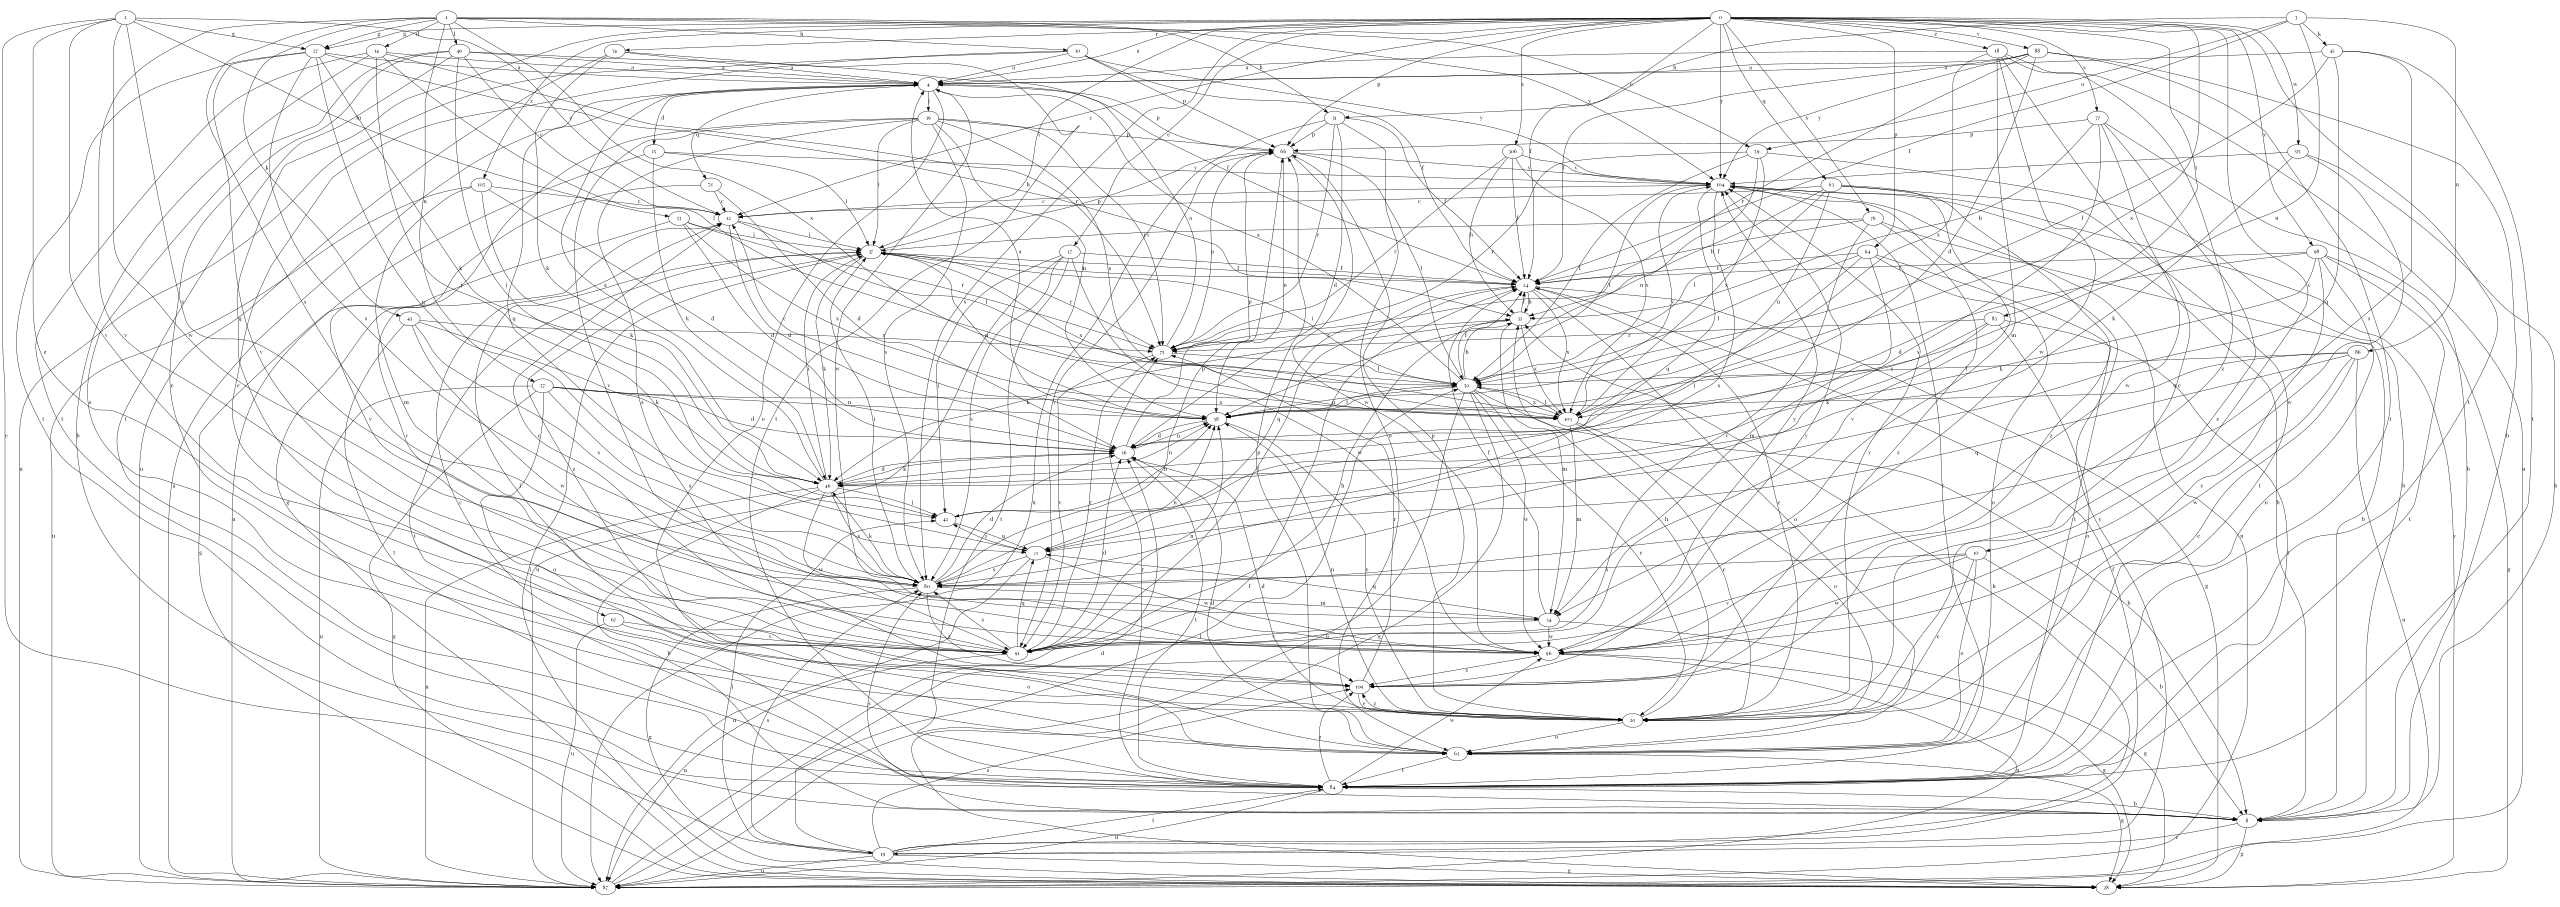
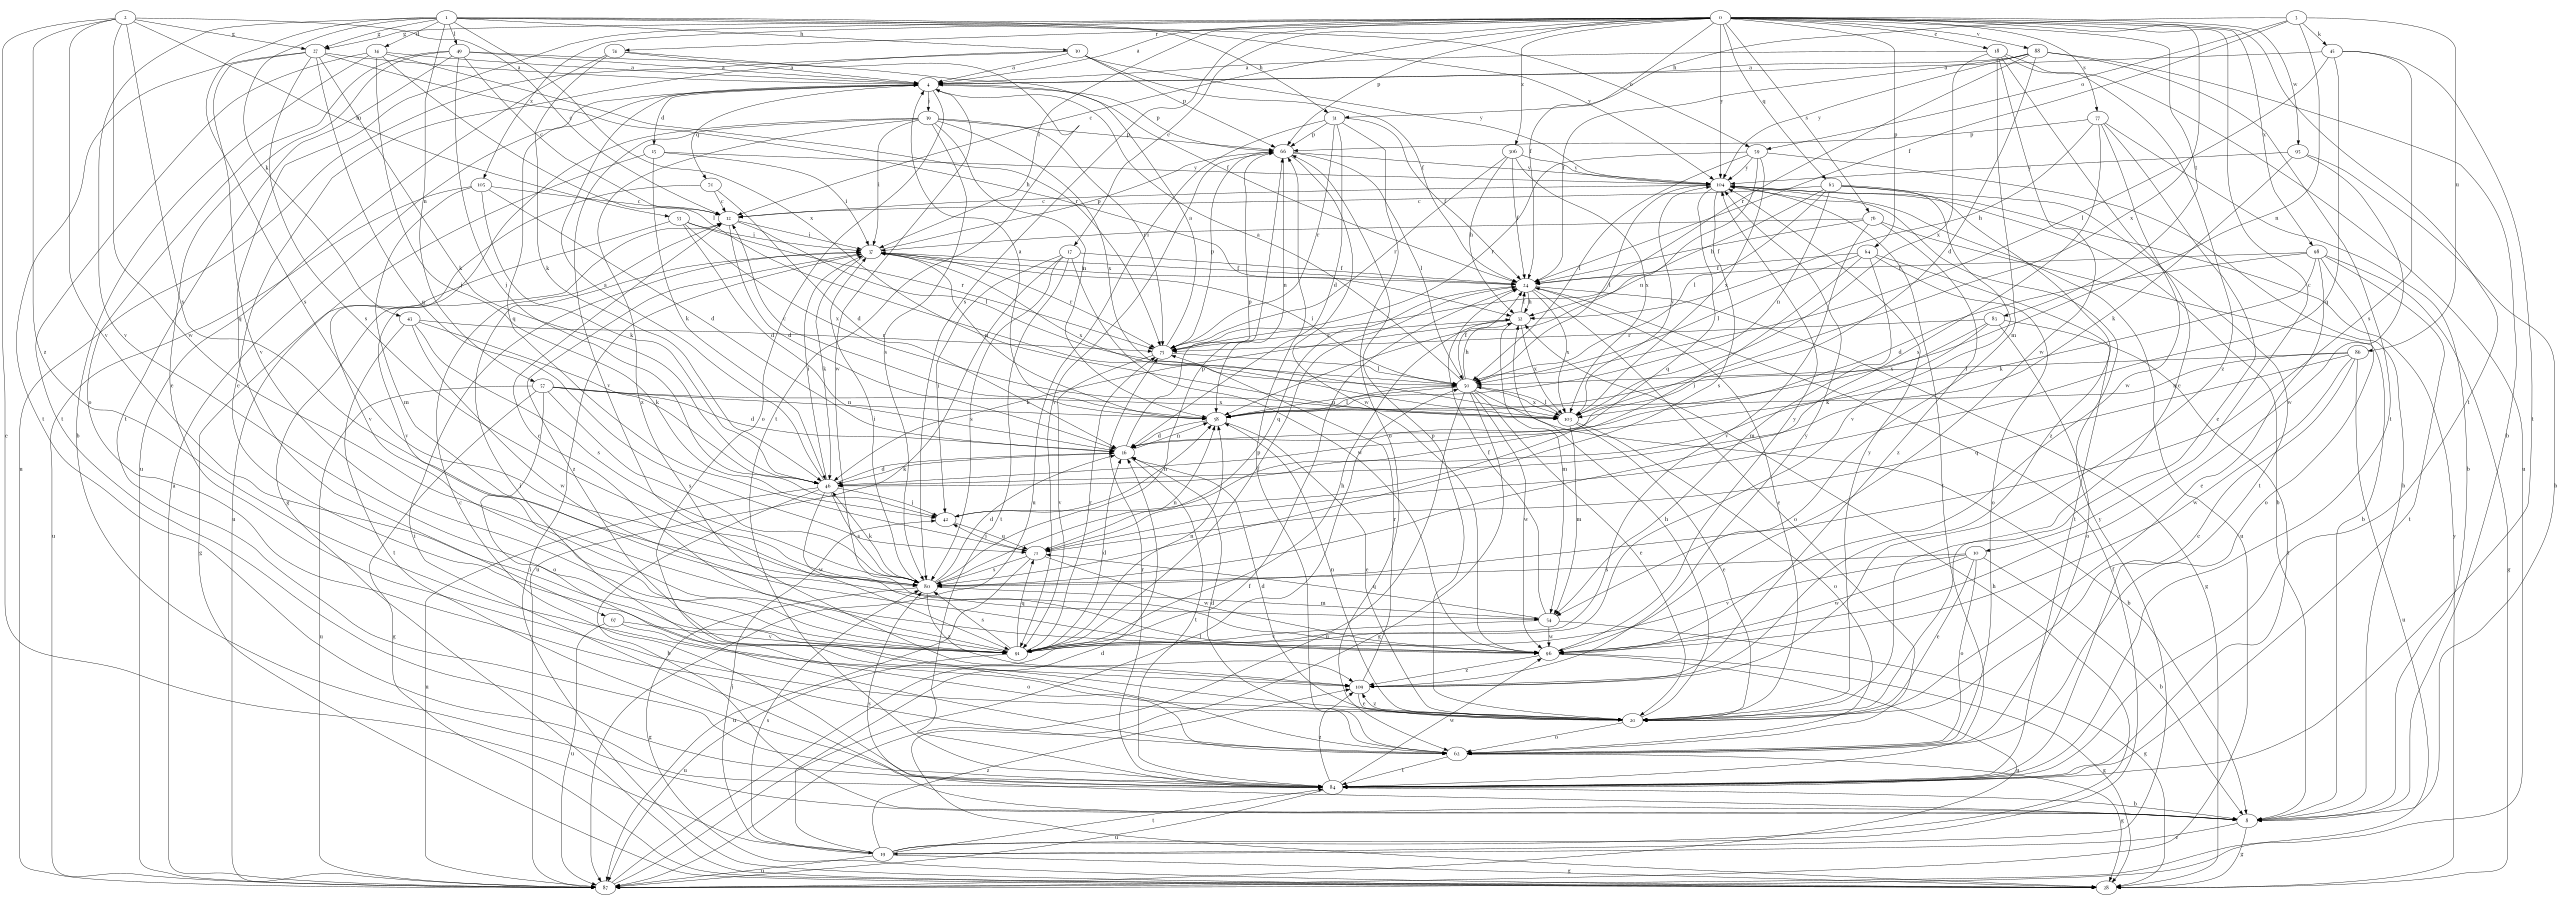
none -> (1743, 169)
(1025, 466) -> none
